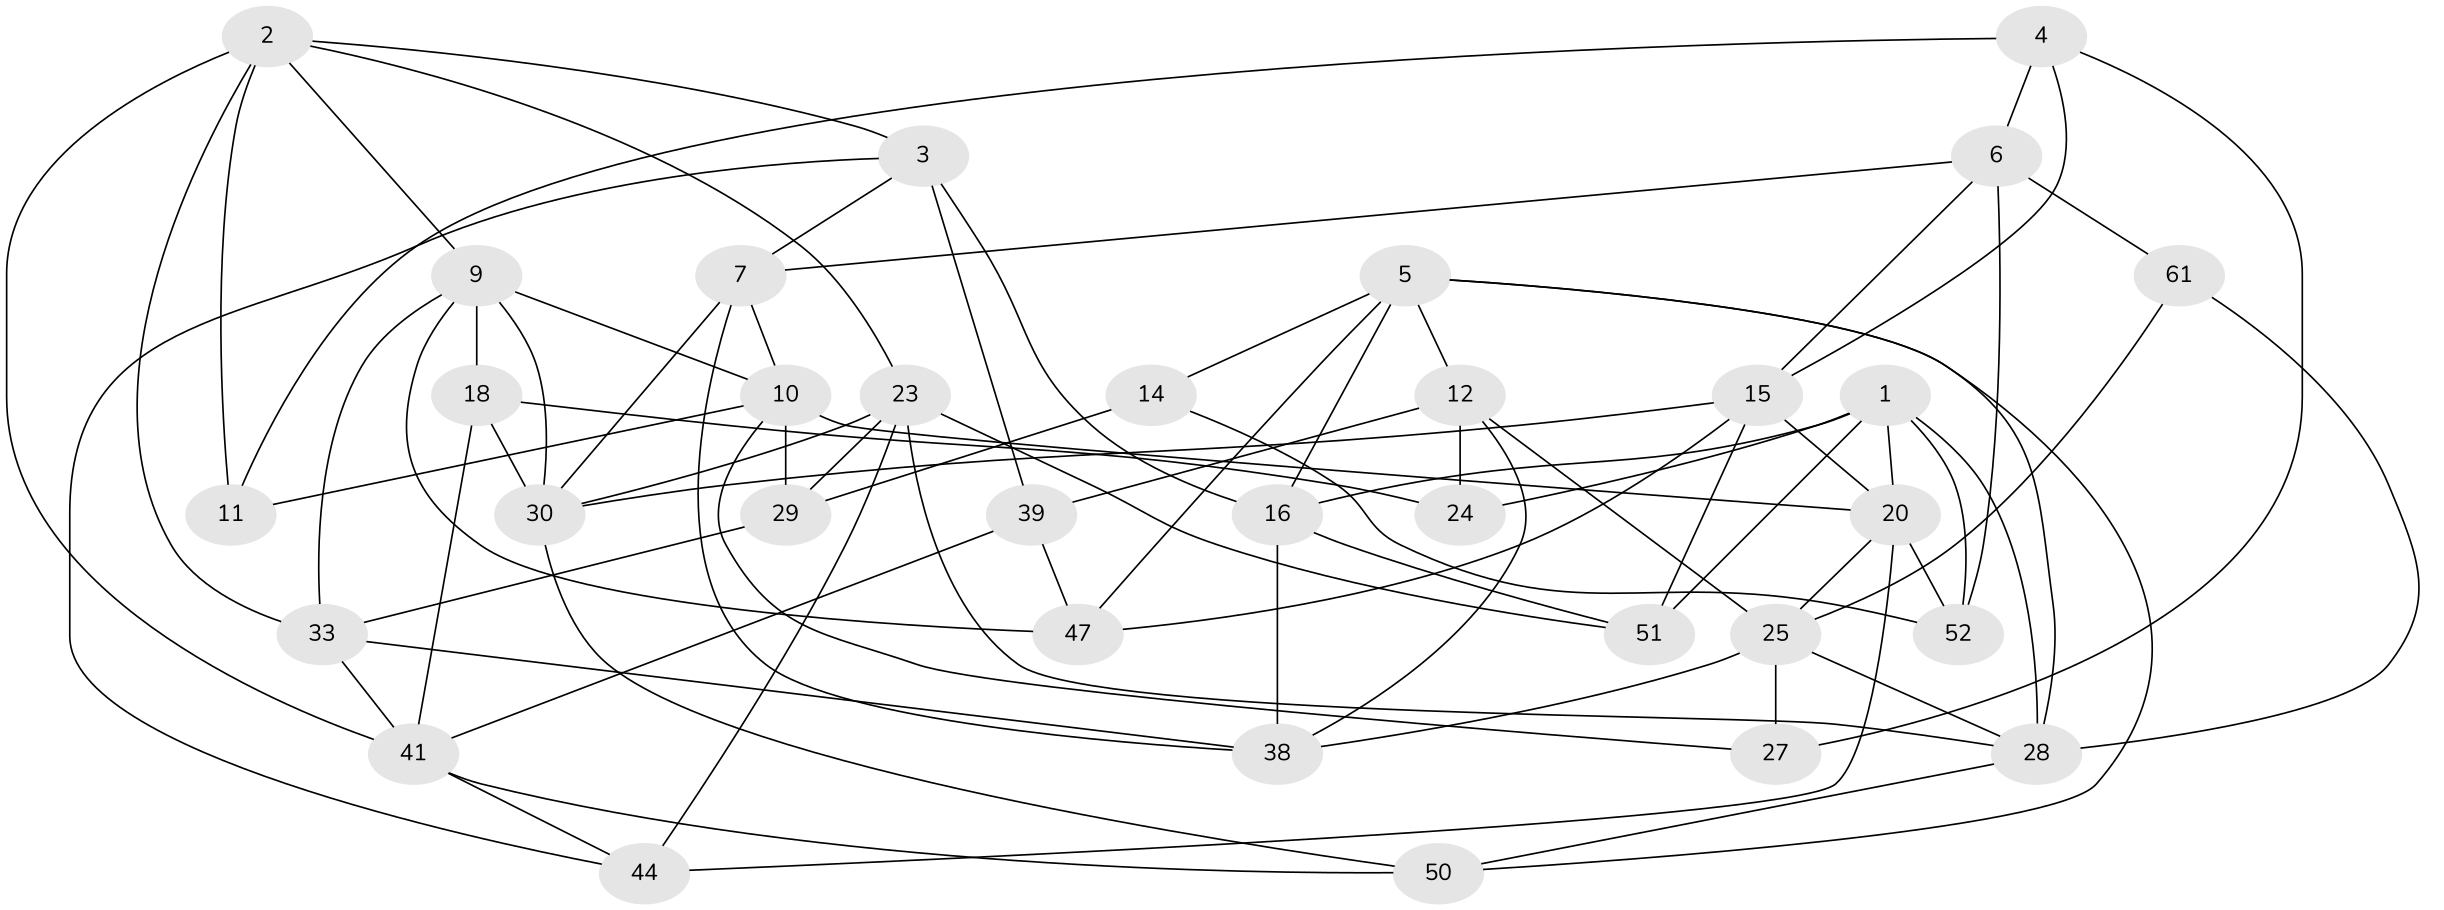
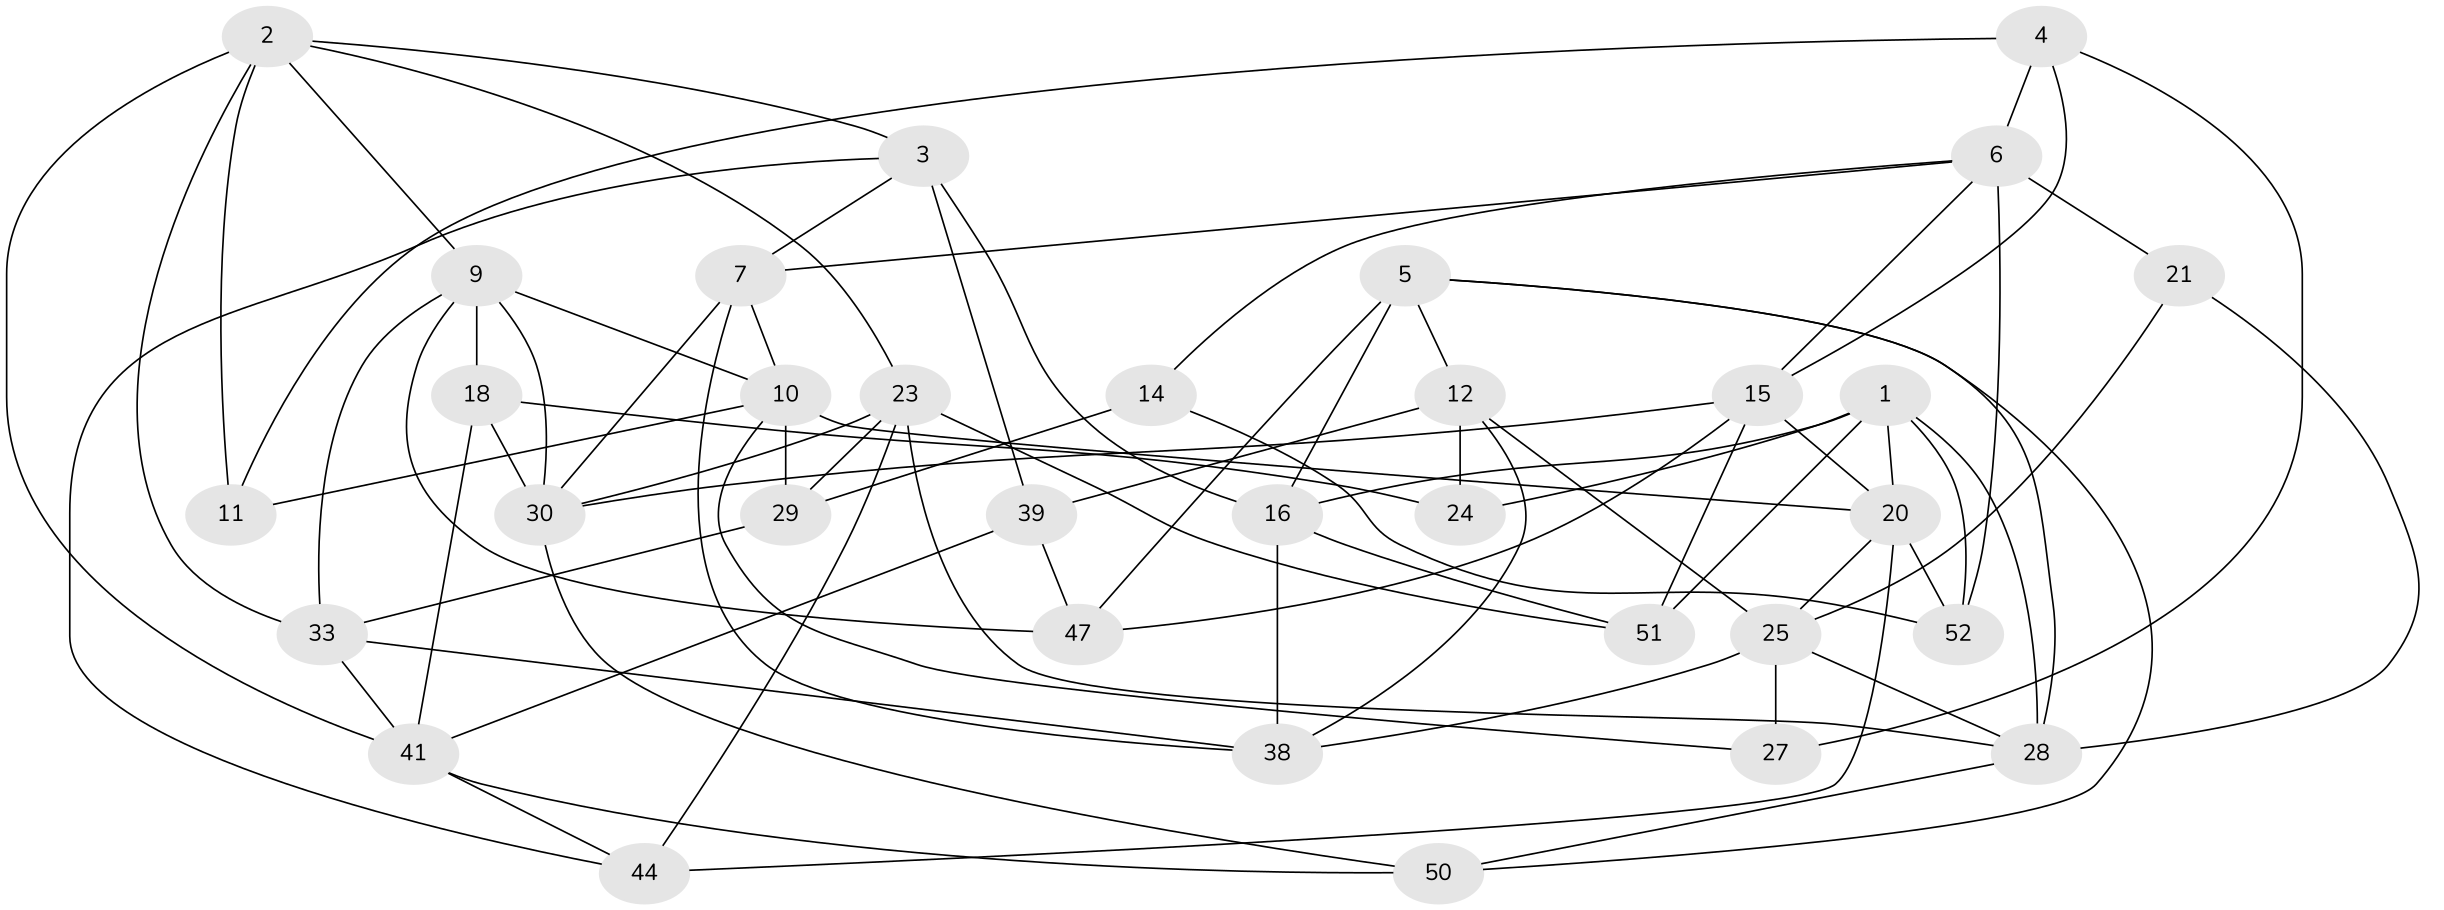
(2179, 276) -> (2179, 276)
(1279, 335) -> (1440, 221)
